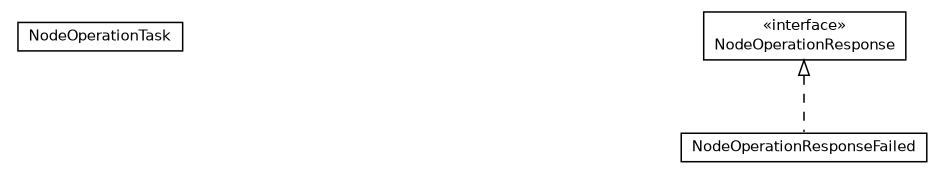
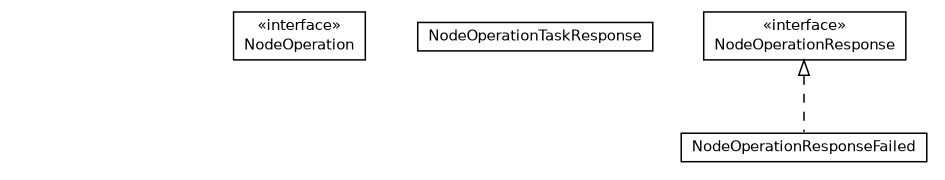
(100, 36) -> none
none -> (299, 36)
none -> (535, 36)
